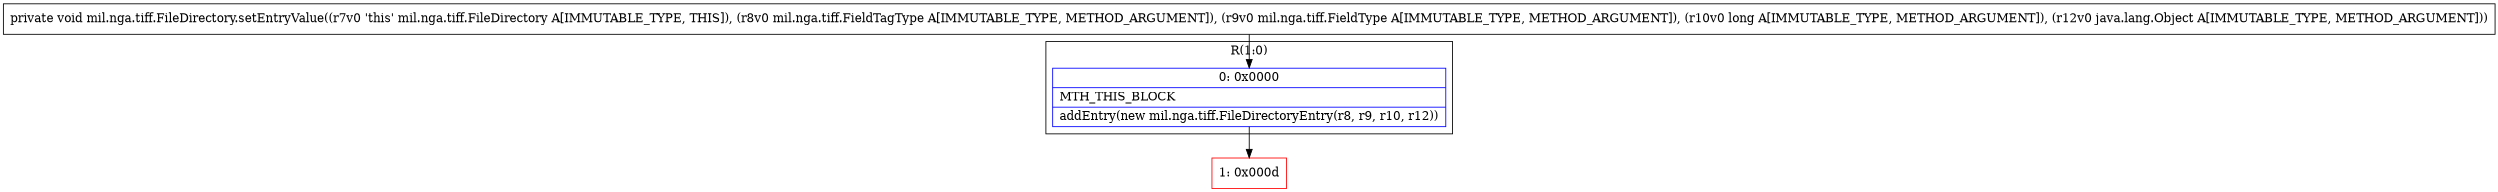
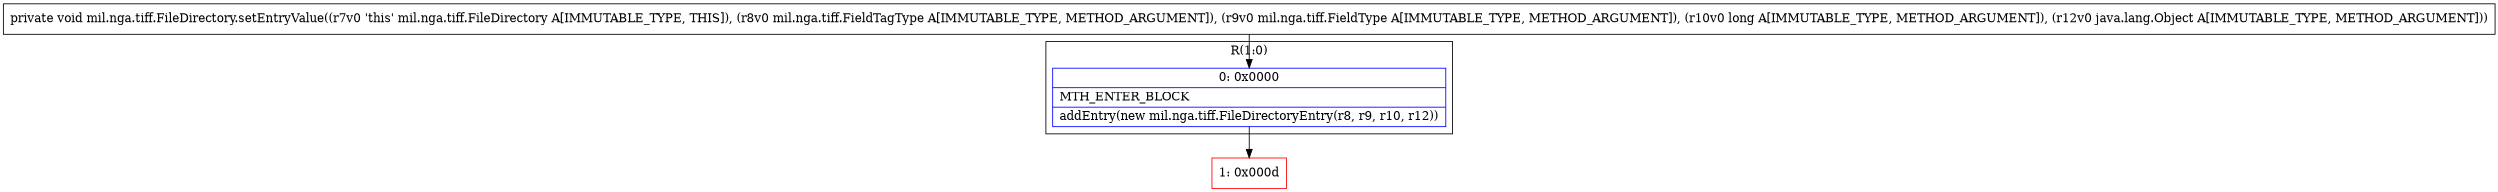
(1117, 97) -> (1125, 97)
